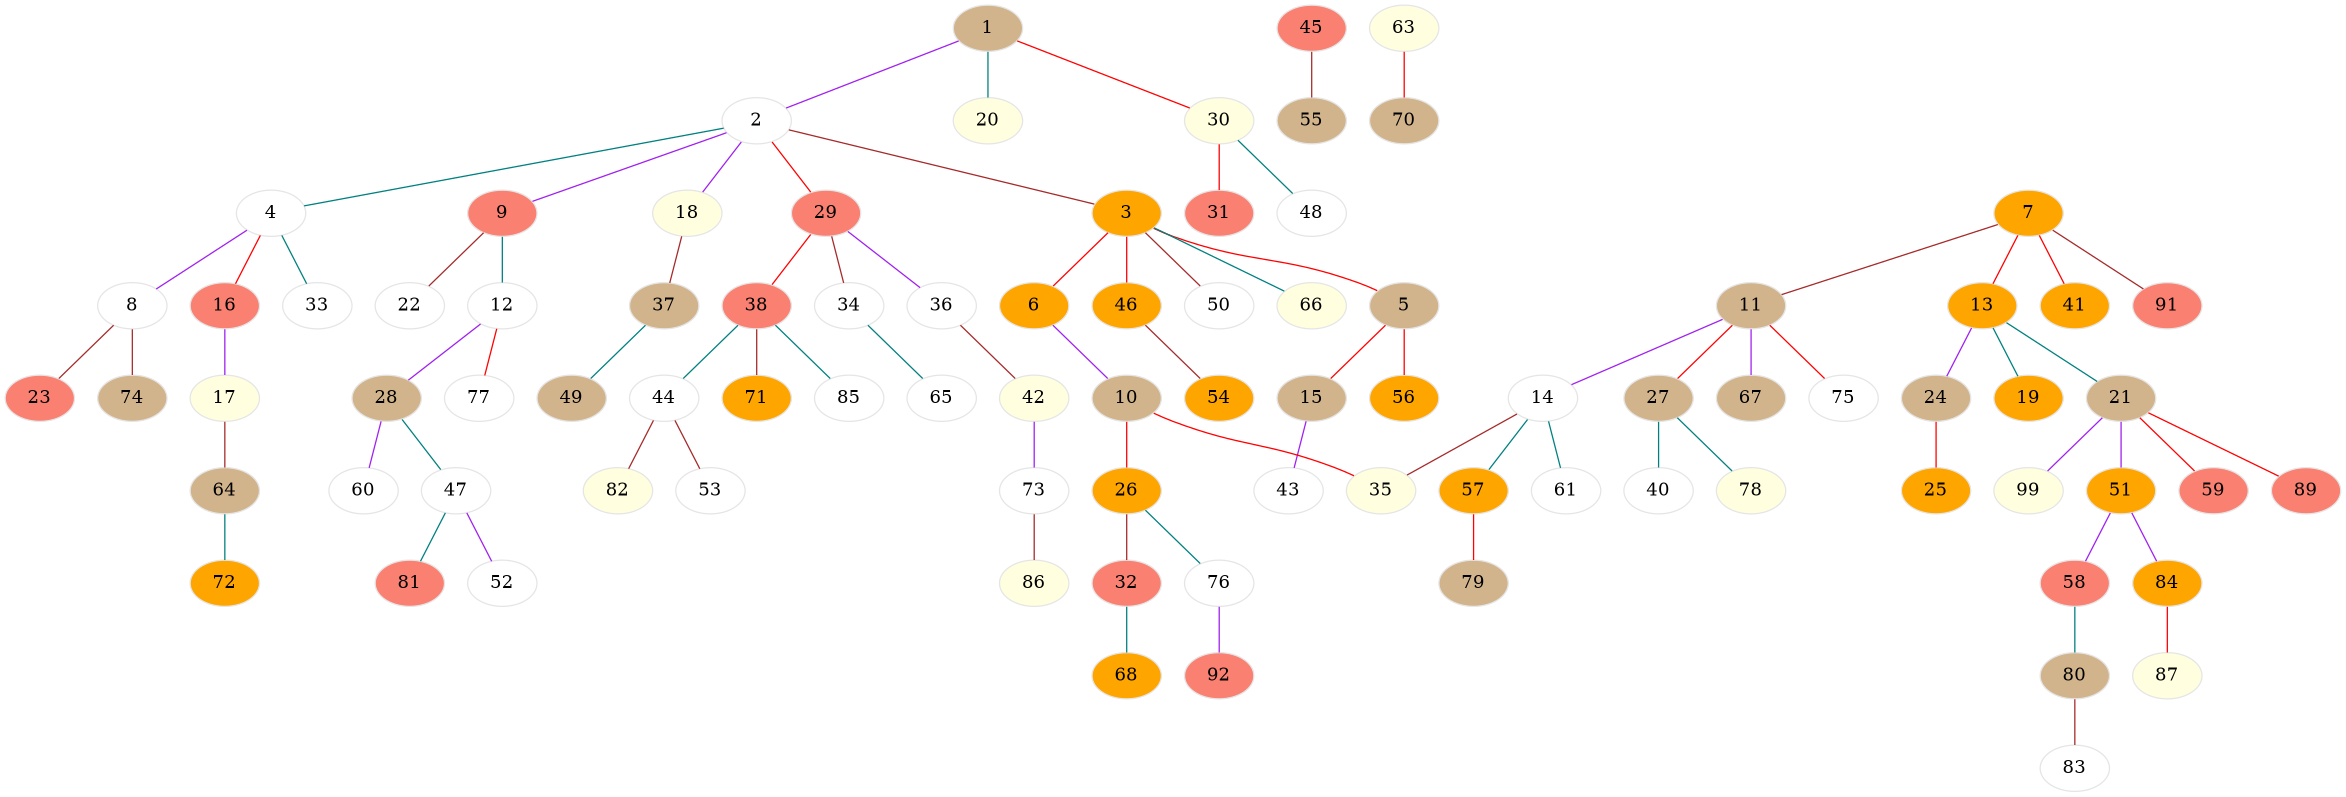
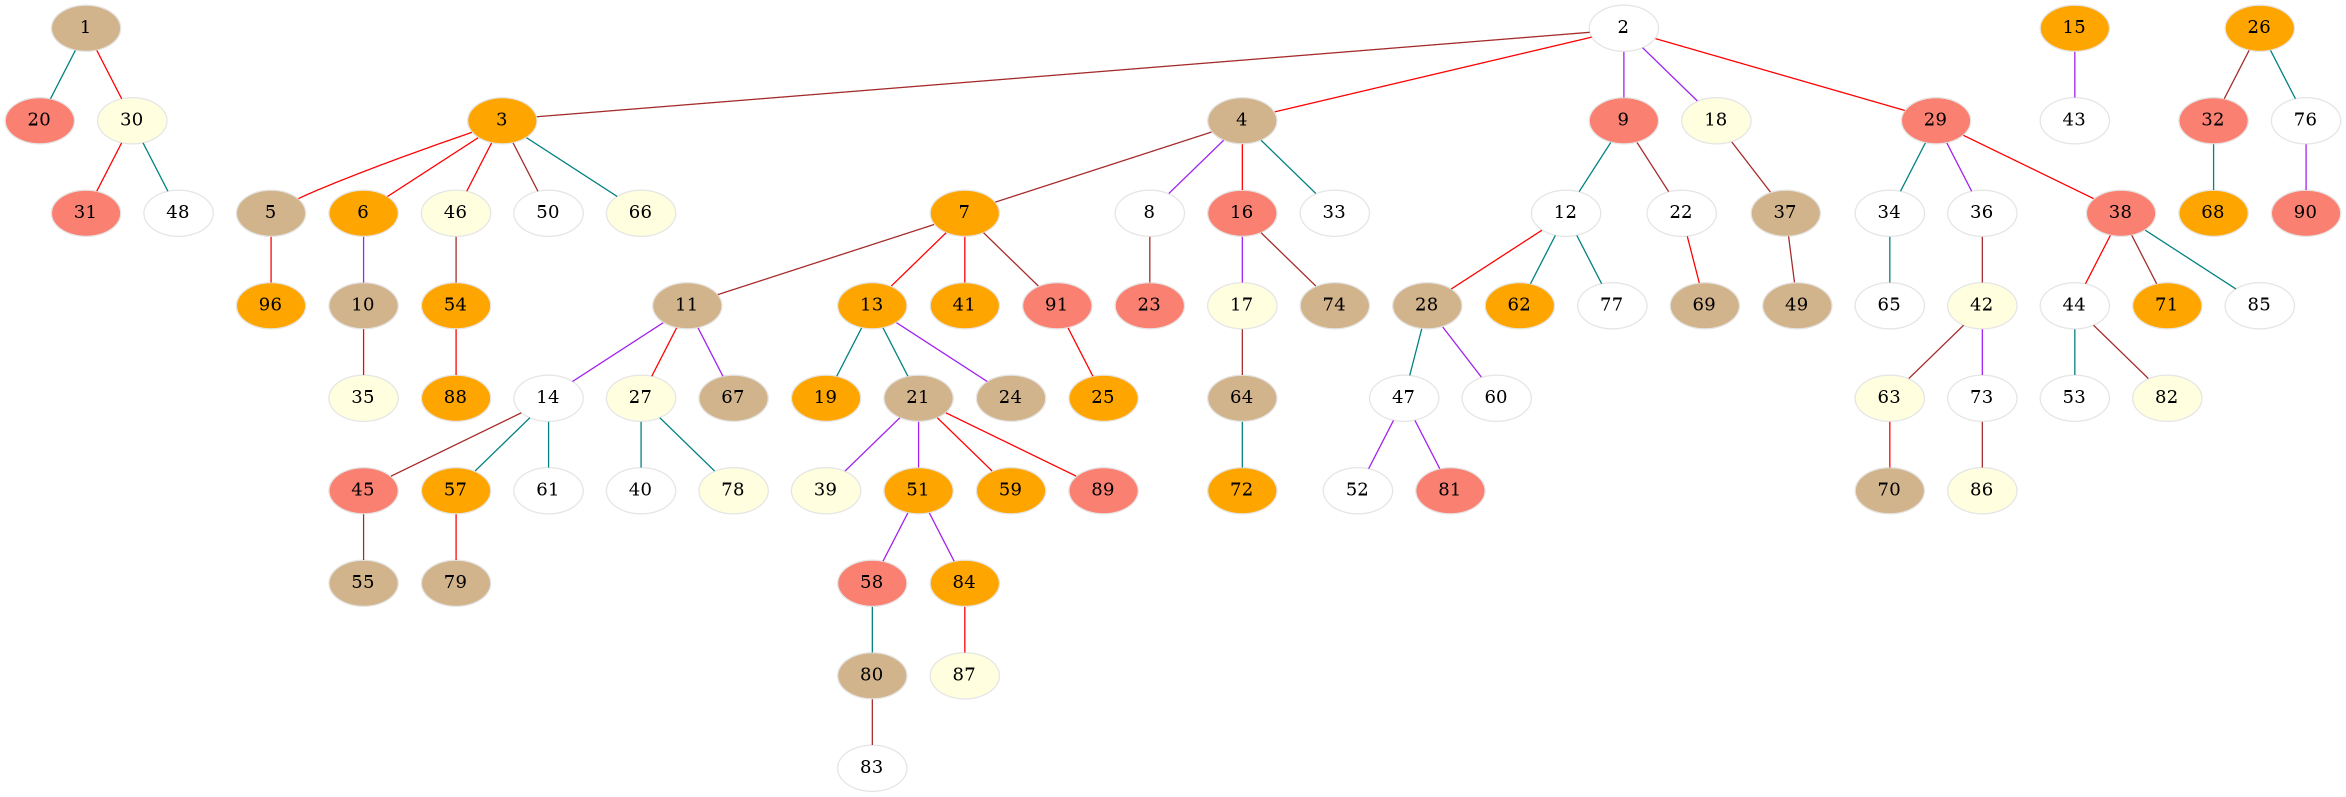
(872, 74) -> none
(988, 121) -> (40, 121)
(514, 167) -> (1433, 74)
none -> (1103, 167)
(271, 213) -> (1242, 121)
(838, 260) -> (1913, 167)
(1127, 306) -> (456, 213)
none -> (1520, 306)
none -> (1705, 306)
(132, 352) -> (1288, 259)
(444, 352) -> (1497, 260)
(491, 352) -> (1589, 260)
(618, 352) -> (1792, 259)
(711, 352) -> (2098, 260)
(1358, 352) -> none
none -> (1936, 352)
none -> (456, 398)
(1312, 398) -> (2075, 28)
(1404, 398) -> (271, 306)
(1659, 398) -> (641, 398)
(1844, 398) -> none
(687, 445) -> (2075, 352)
(1127, 445) -> none
(1462, 445) -> (456, 444)
(1936, 445) -> (1080, 352)
(2029, 491) -> (826, 491)
(2214, 491) -> (1011, 491)
(433, 537) -> (1427, 445)
(1219, 676) -> (2306, 213)
